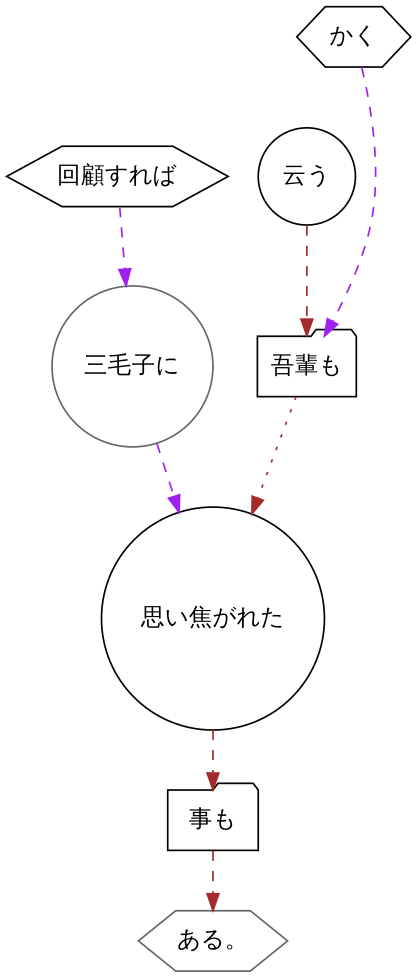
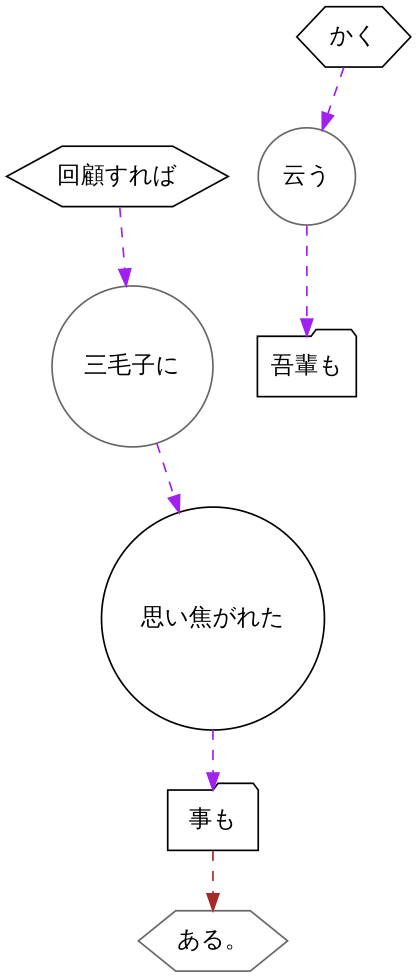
(307, 176) -> (307, 176)
(374, 197) -> (336, 91)
(307, 272) -> (307, 272)
(277, 447) -> none
(213, 751) -> (213, 751)
